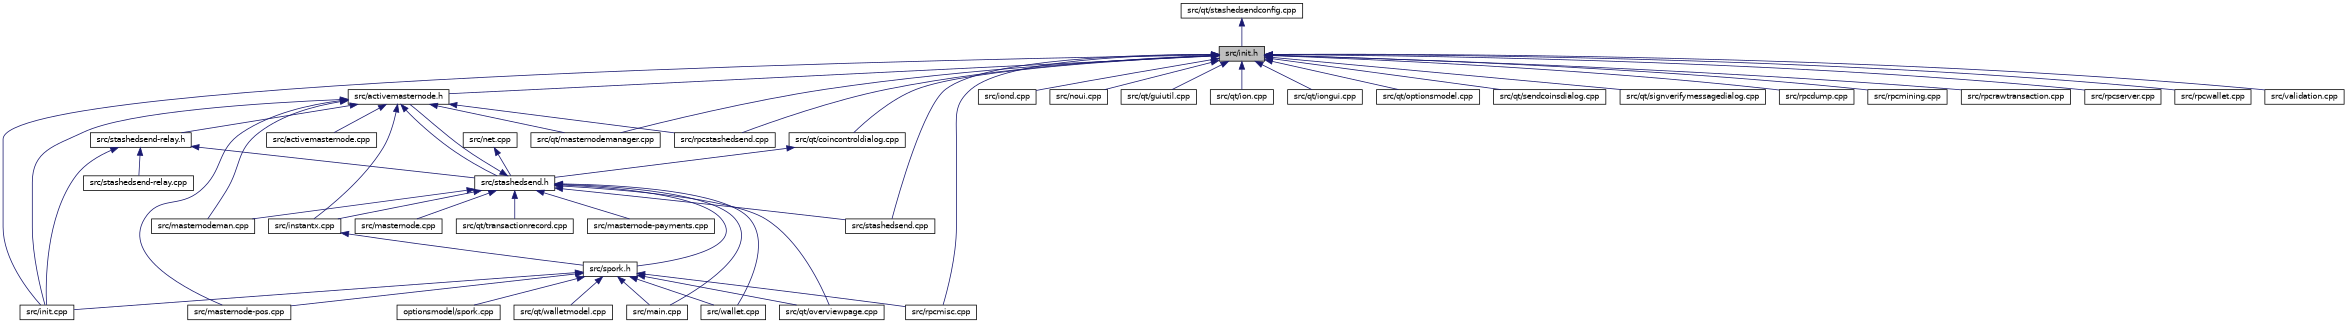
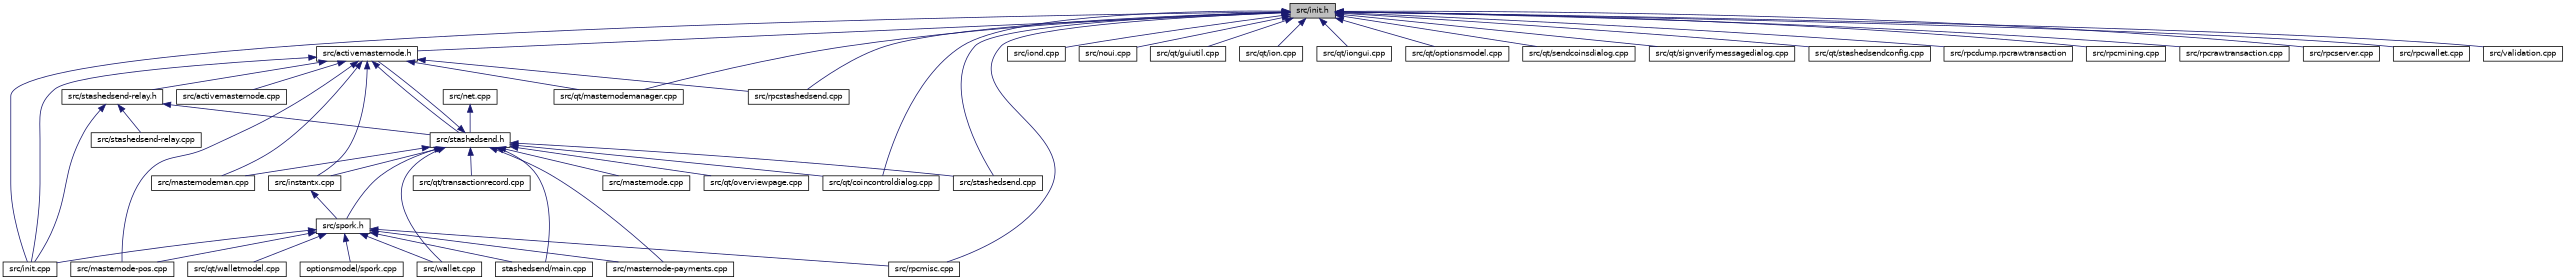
(1242, 36) -> (1576, 29)
(1817, 97) -> (2008, 54)
(671, 163) -> (671, 161)
(721, 291) -> (498, 247)
(657, 312) -> (544, 269)
